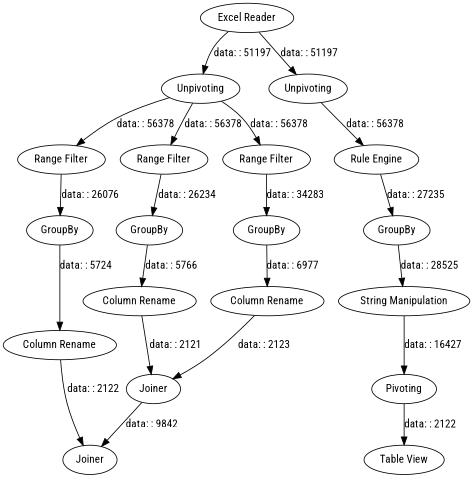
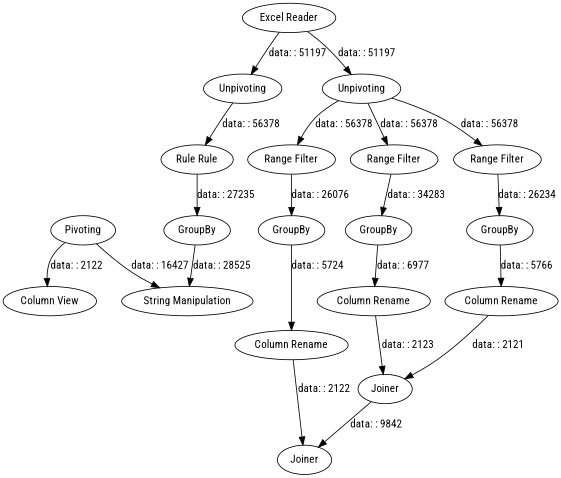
(376, 160) -> (197, 160)
(404, 341) -> (123, 266)
(404, 460) -> (50, 301)
